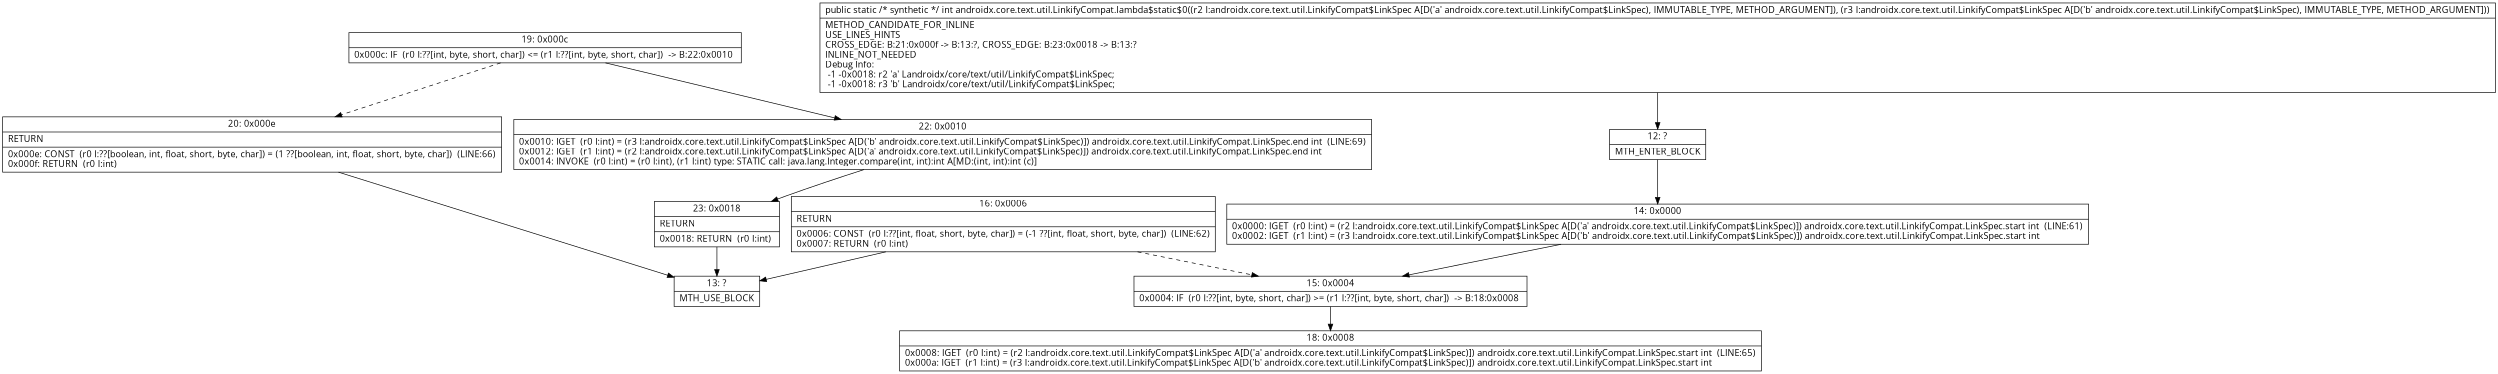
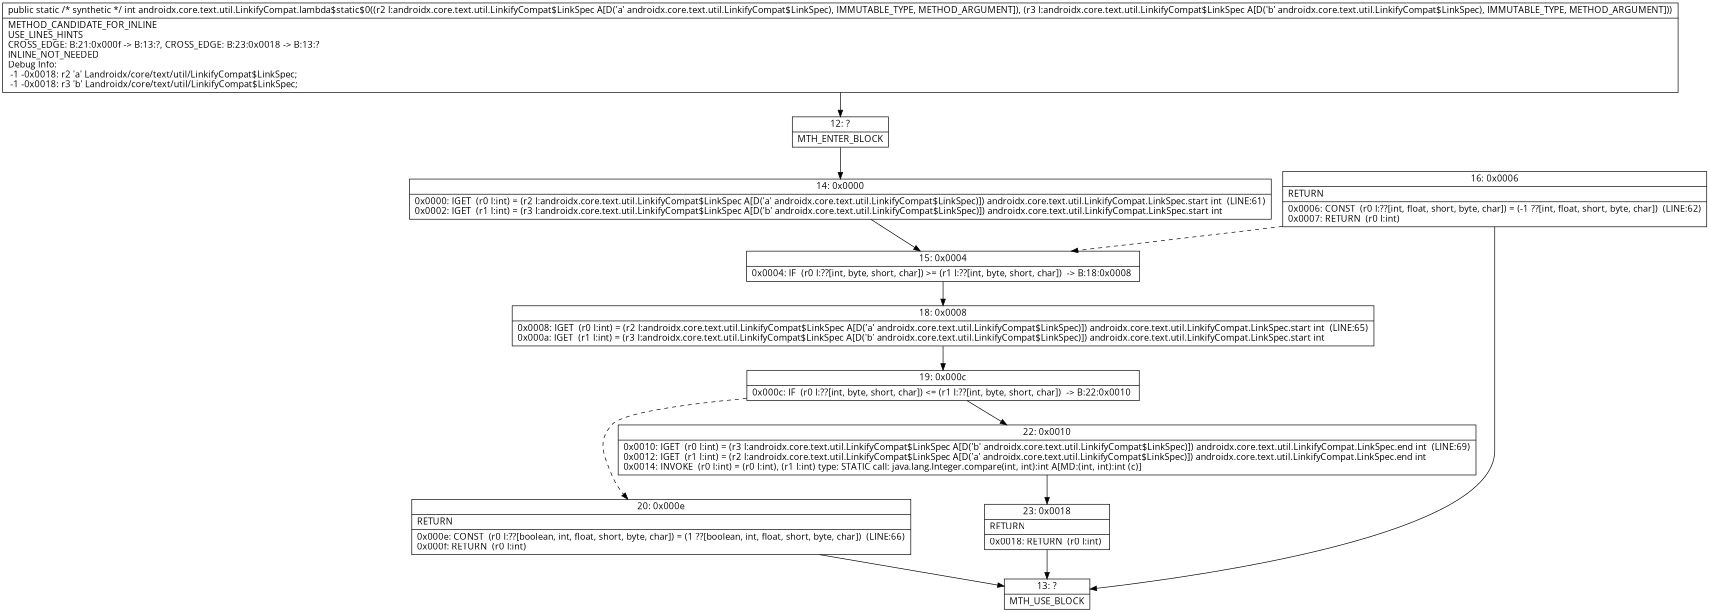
none -> (943, 355)
